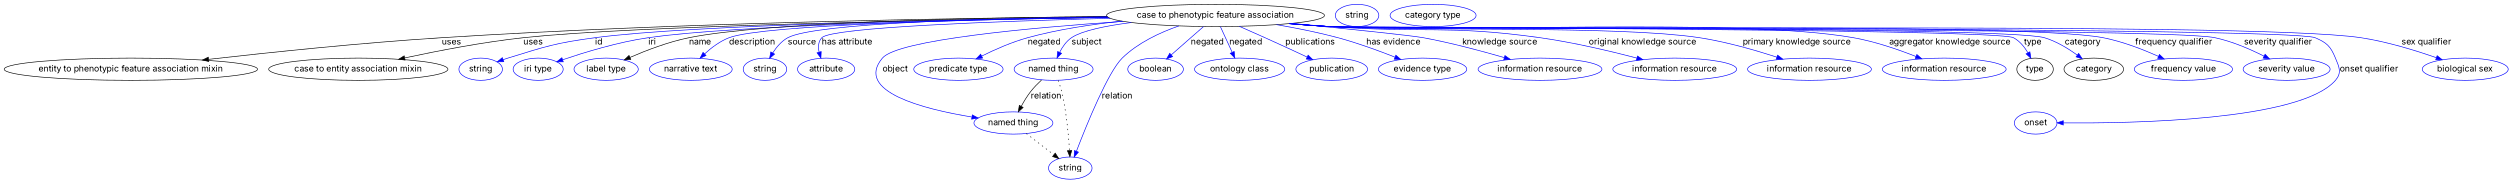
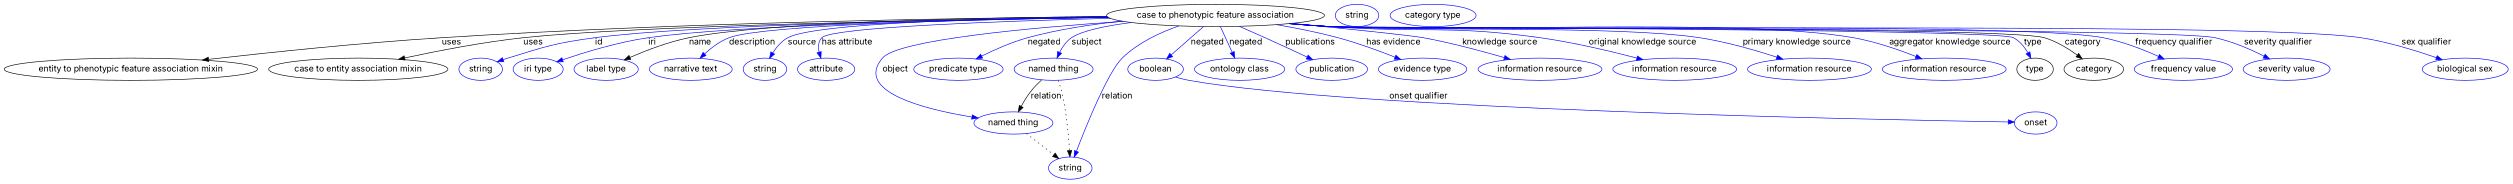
(1686, 29) -> (1686, 29)
(1969, 30) -> (1591, 110)
